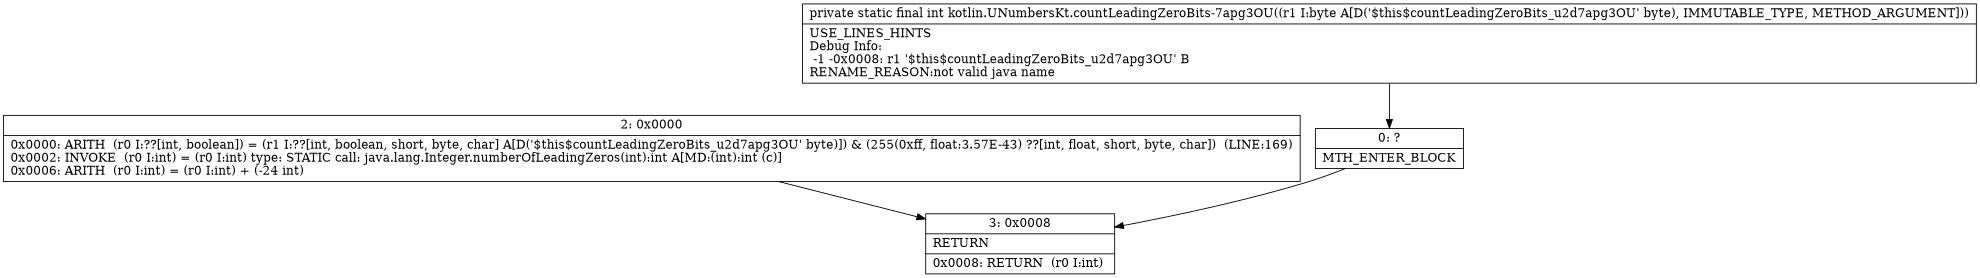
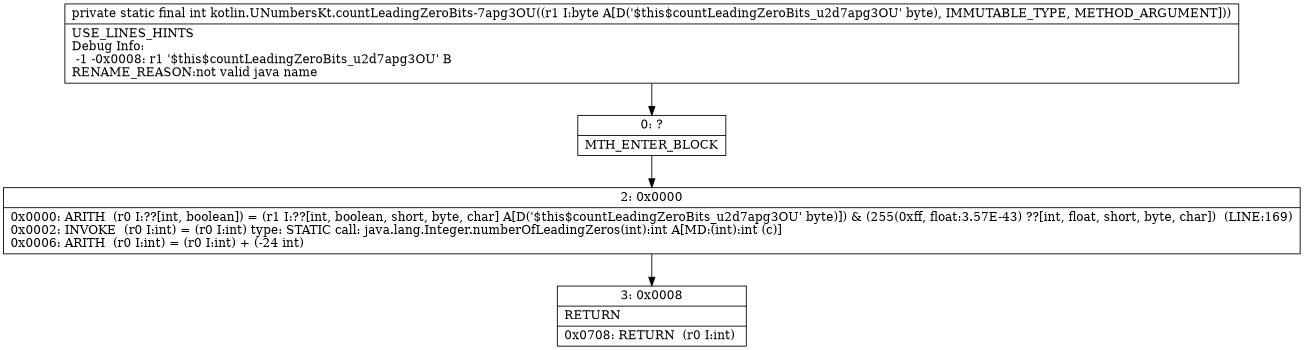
(1236, 201) -> (652, 167)
(1020, 263) -> (652, 336)
